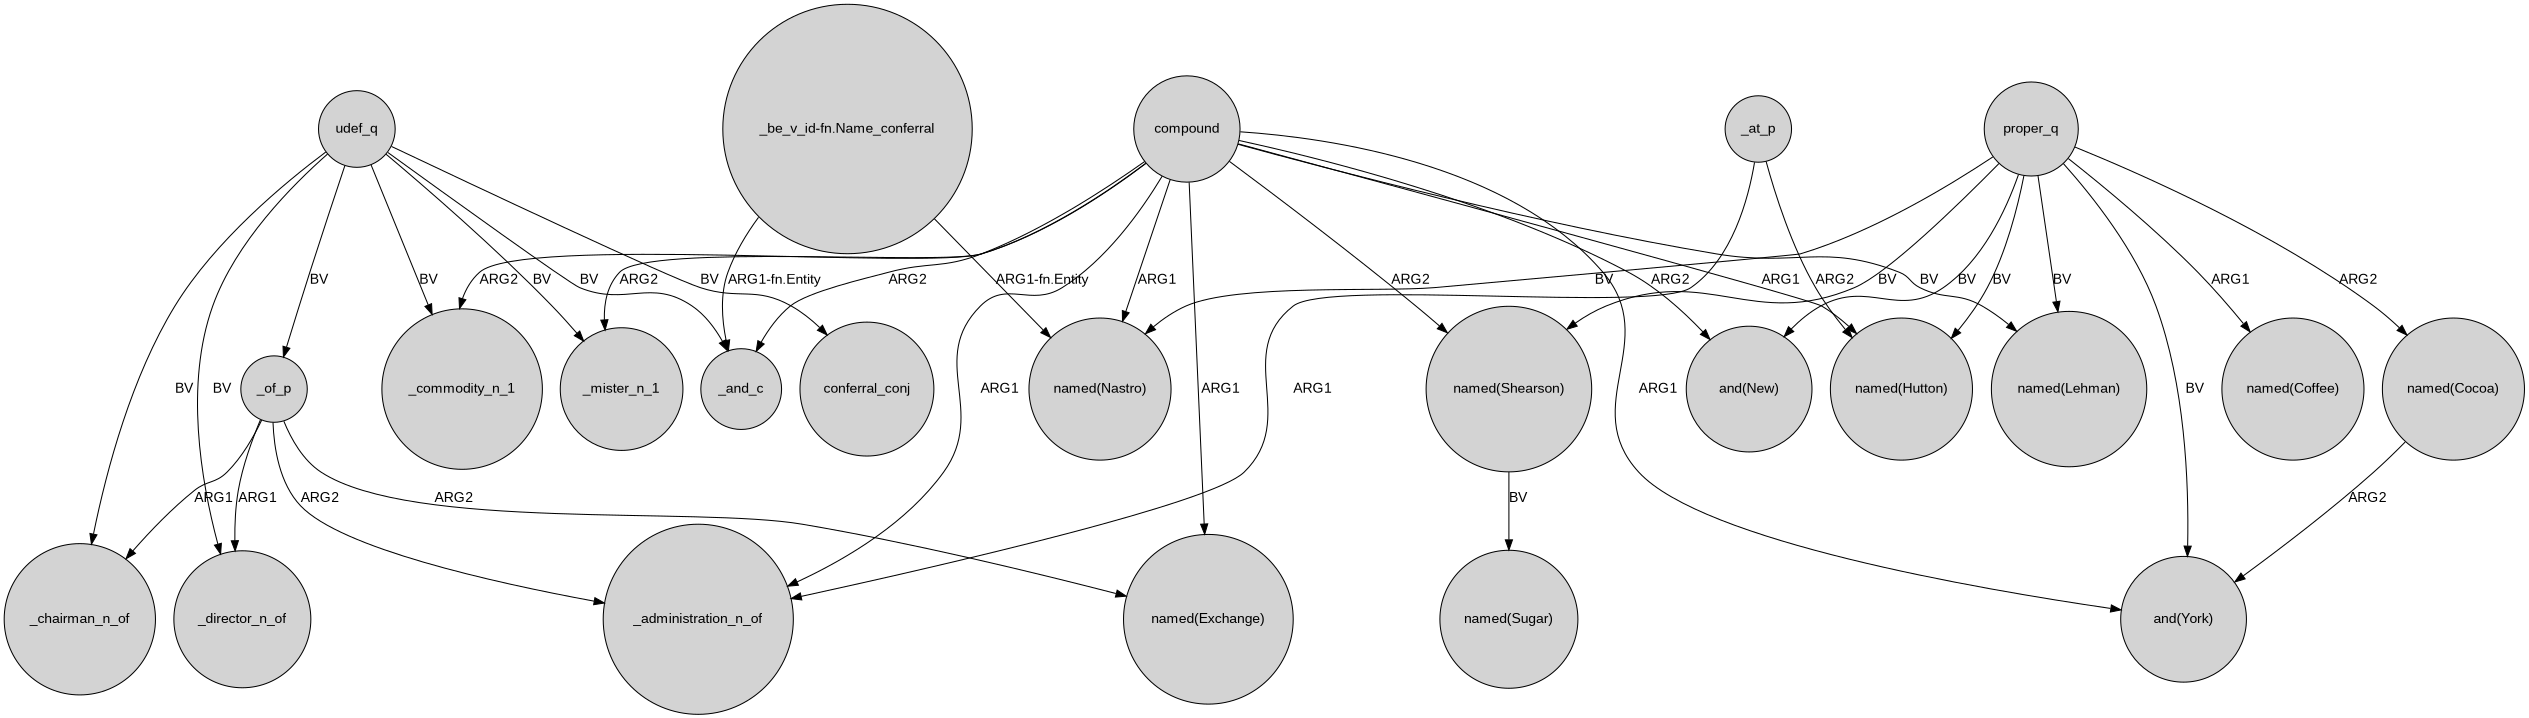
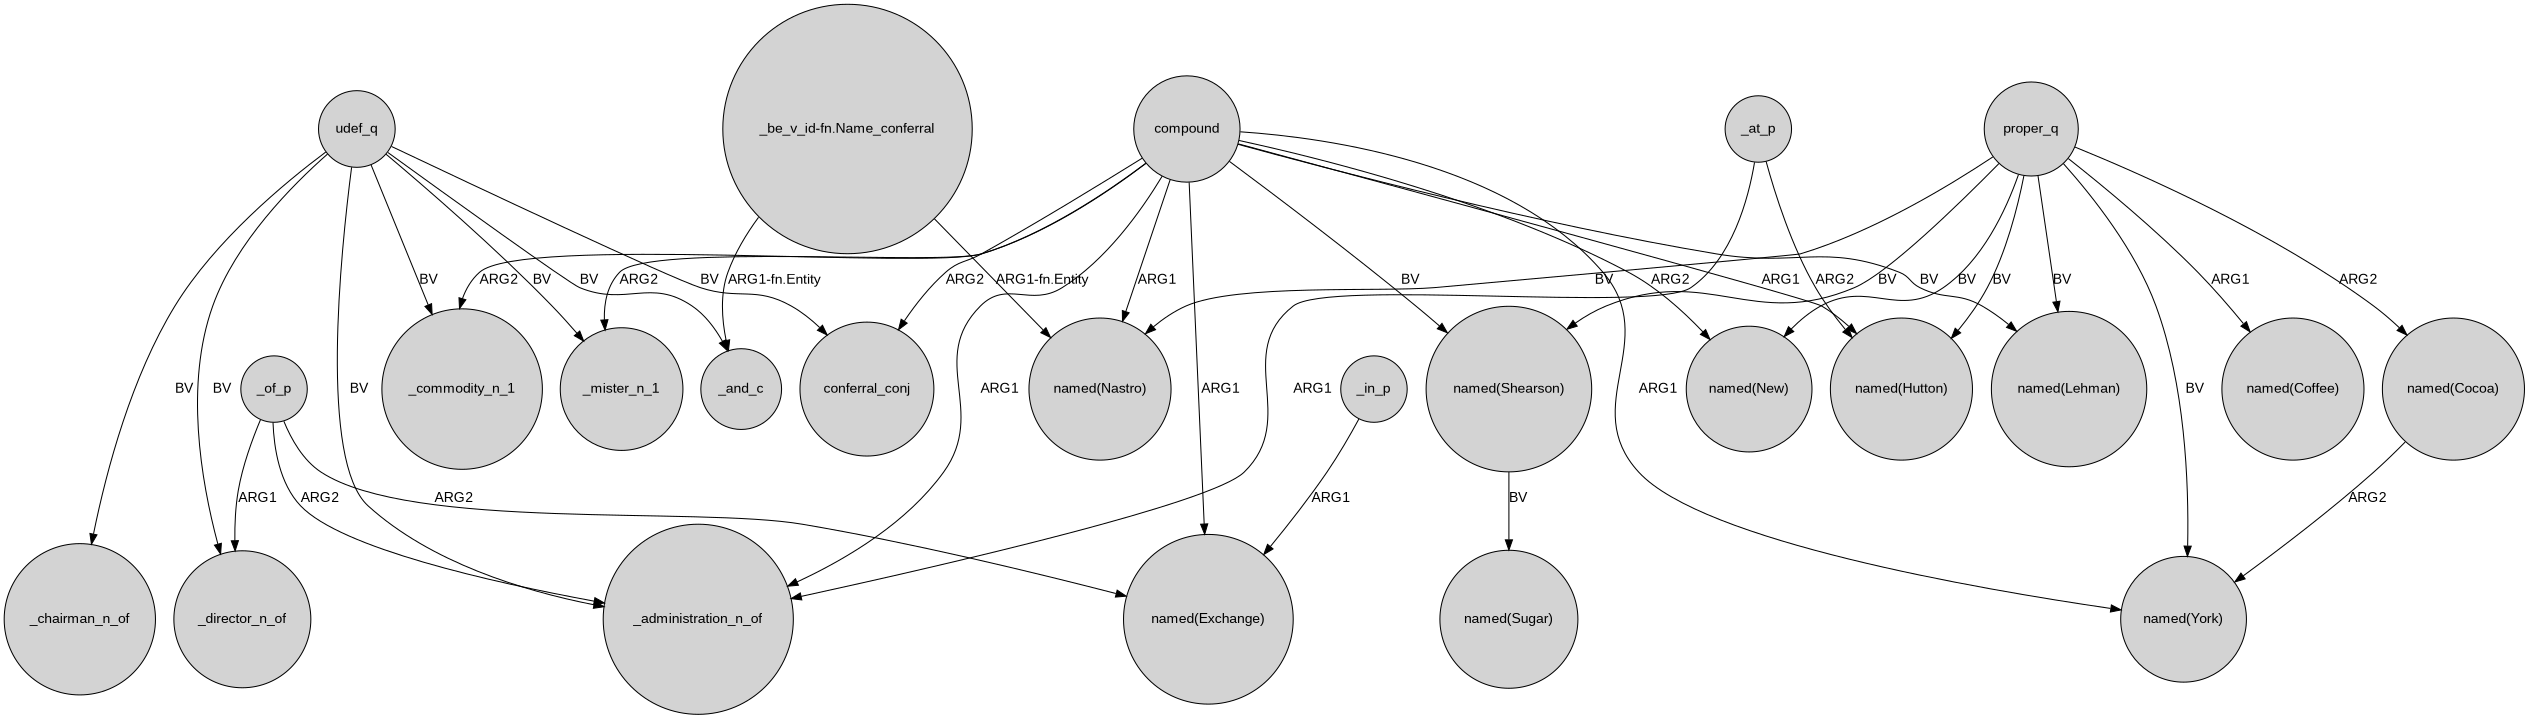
(315, 256) -> (348, 463)
(932, 265) -> (1017, 233)
(1411, 280) -> (1411, 280)
none -> (1374, 389)
(1749, 389) -> (1749, 389)
(196, 489) -> none
(2184, 619) -> (2184, 619)
